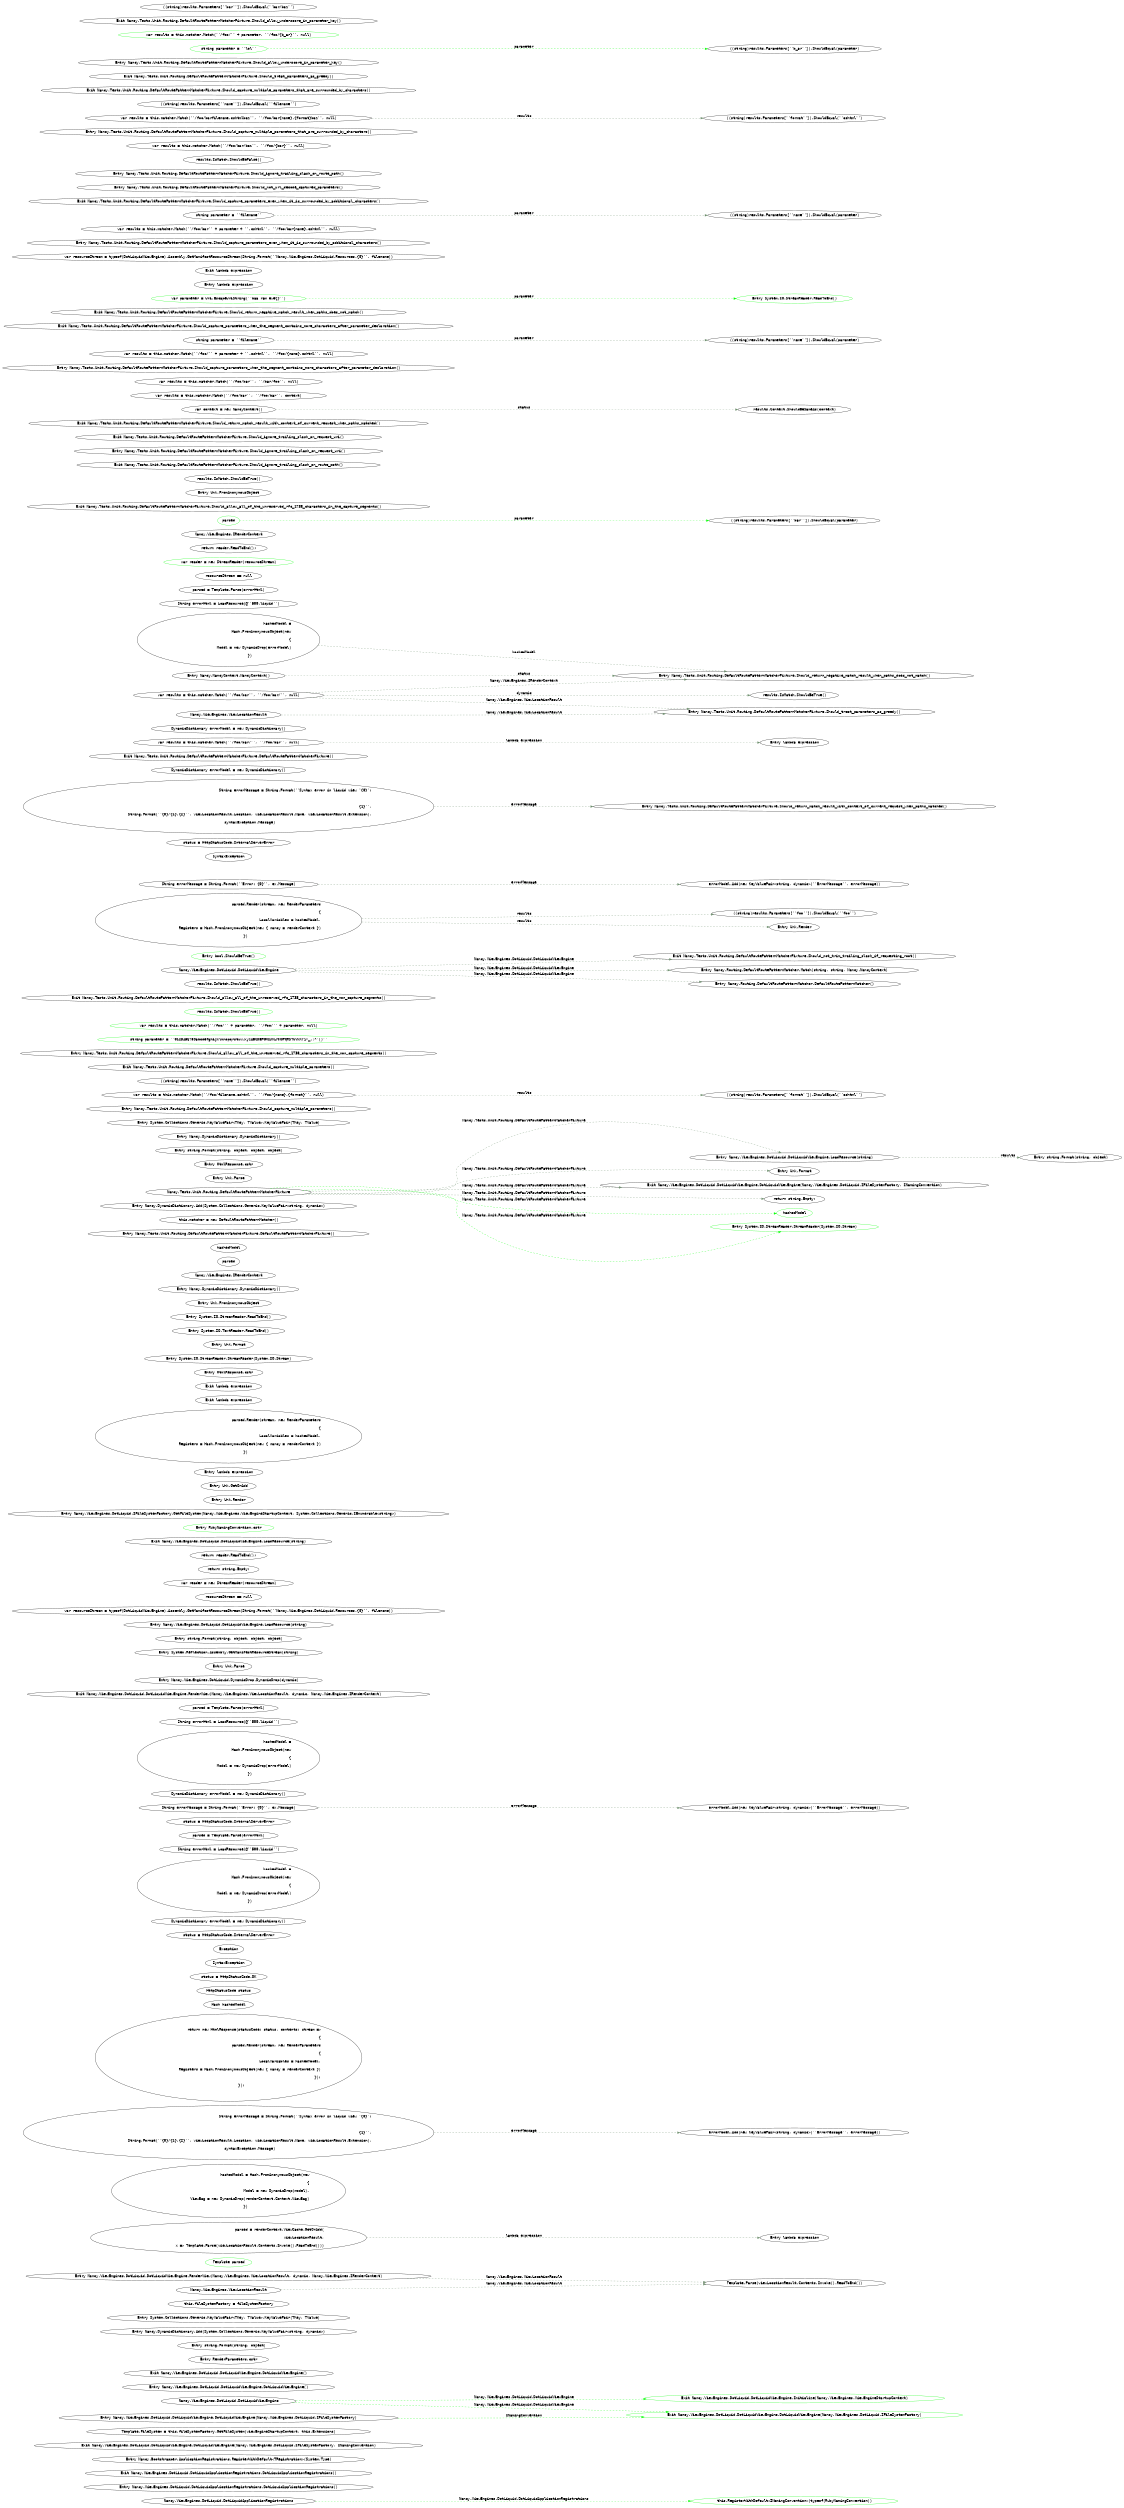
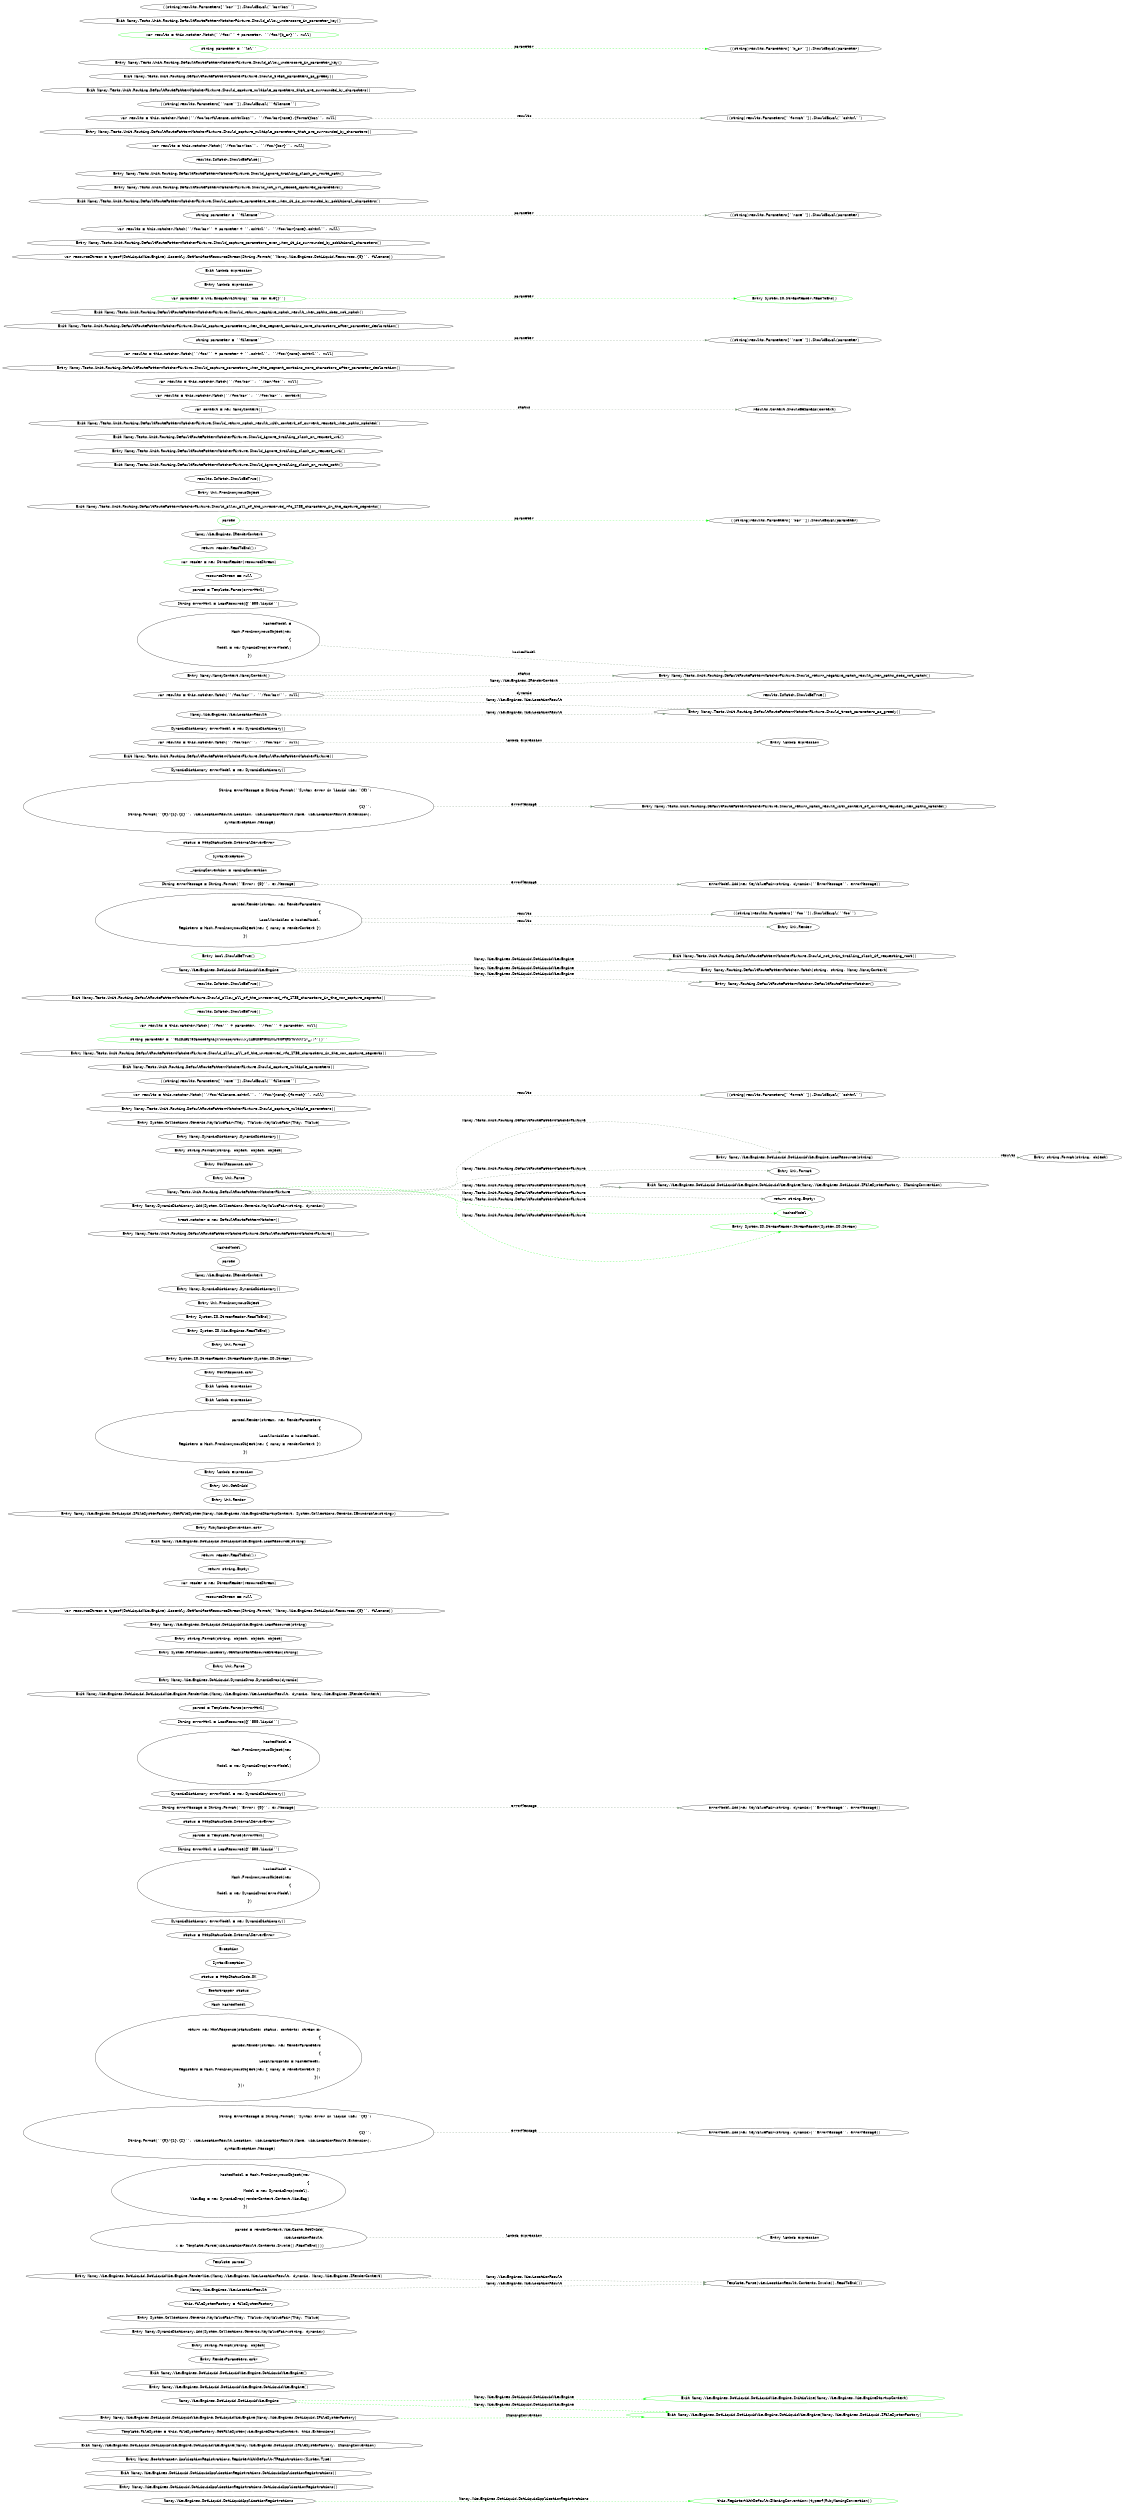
none -> (229, 871)
(229, 1220) -> (229, 1220)
(229, 1331) -> (229, 1331)
(229, 1528) -> (229, 1528)
(229, 1991) -> (229, 1991)
(229, 2262) -> (229, 2262)
